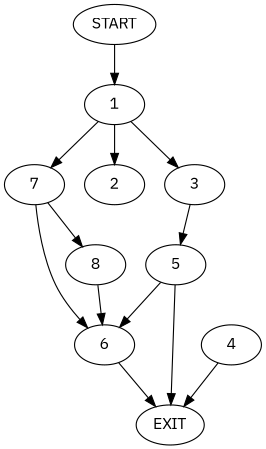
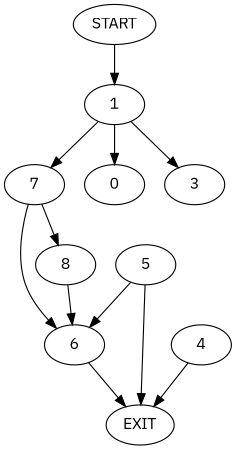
(115, 185) -> (115, 185)
(187, 219) -> none
